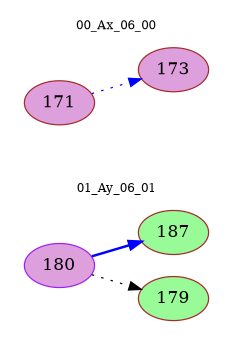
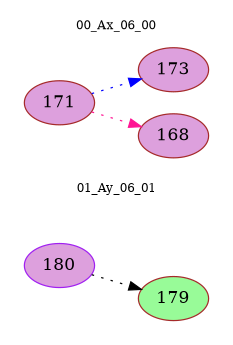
none -> (173, 136)
(173, 232) -> none
